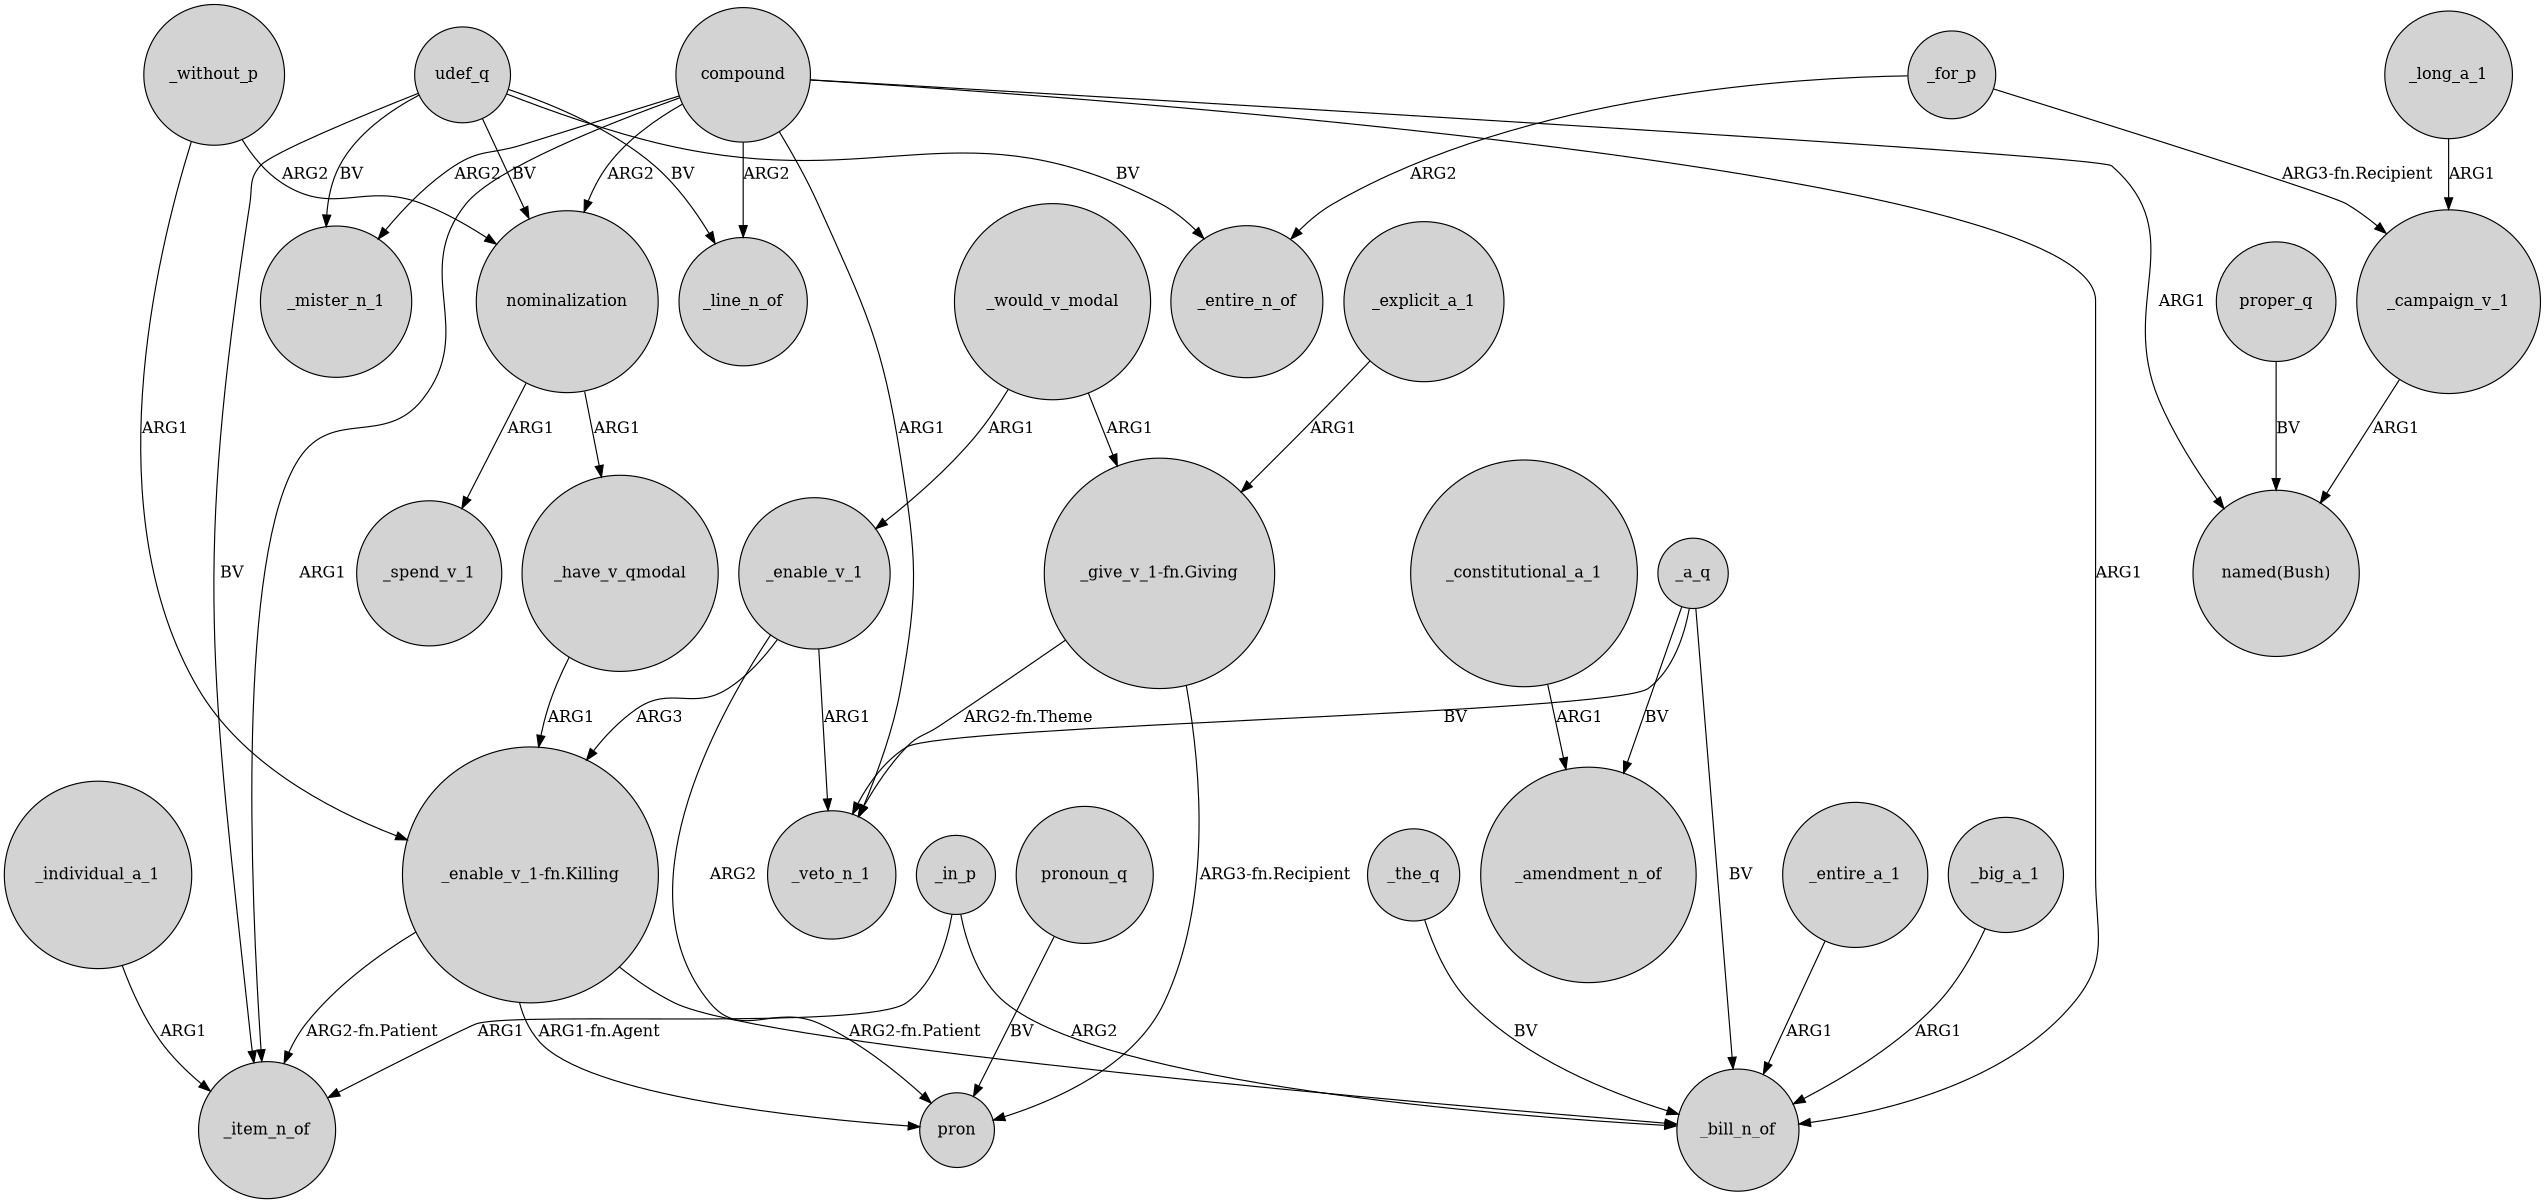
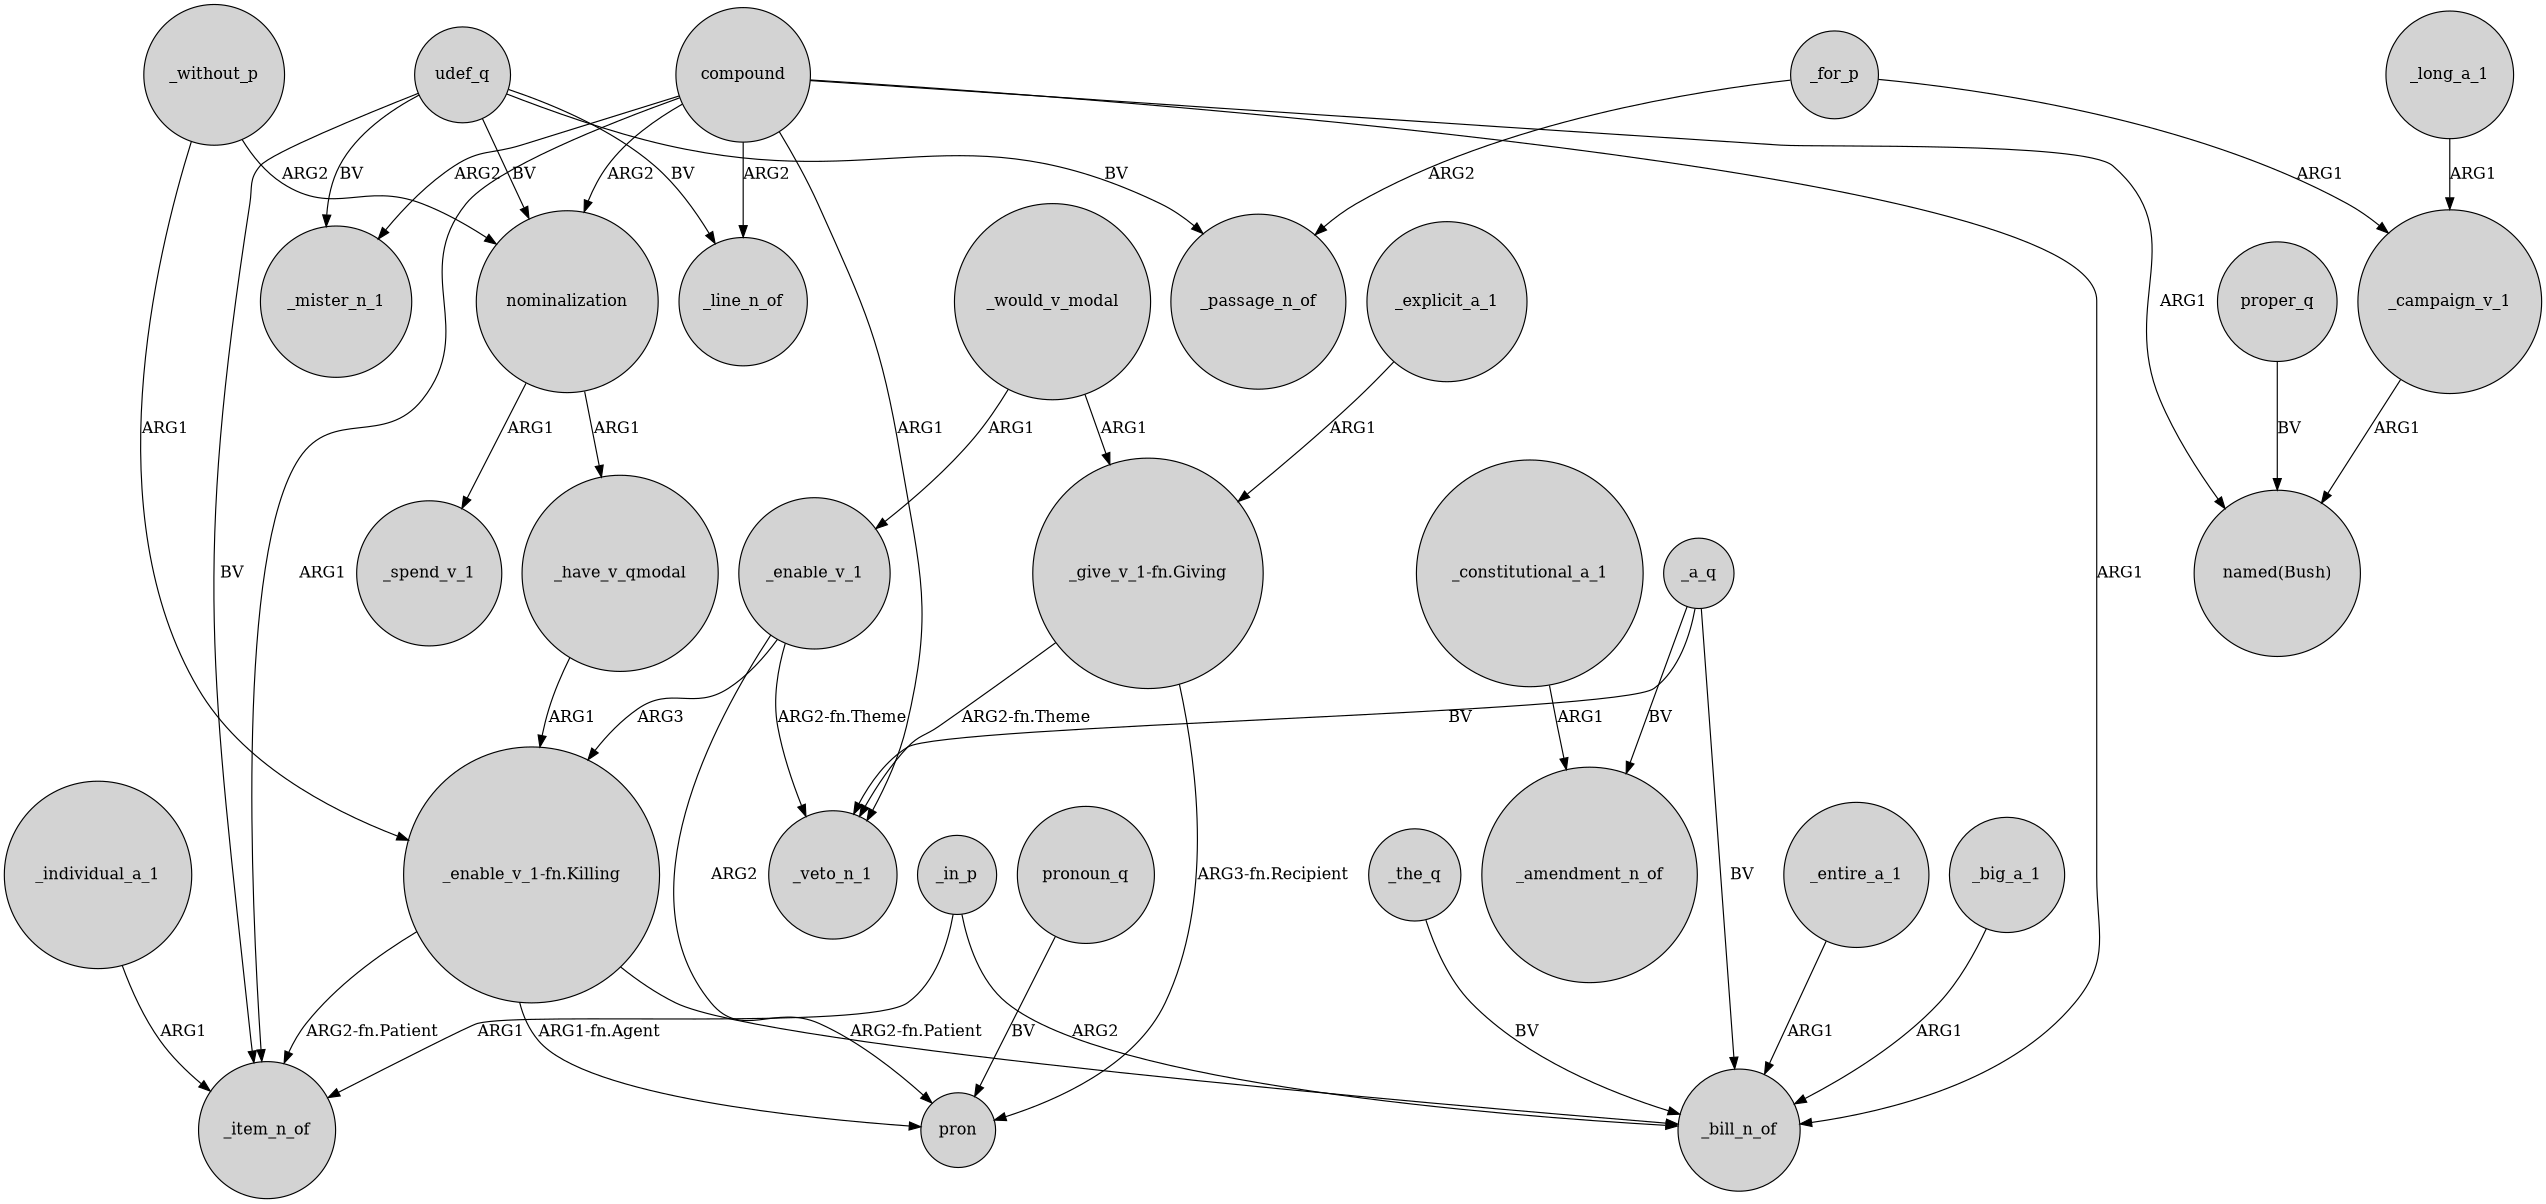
(2358, 174) -> (2320, 174)
(1247, 302) -> (1258, 302)
(847, 718) -> (842, 718)
